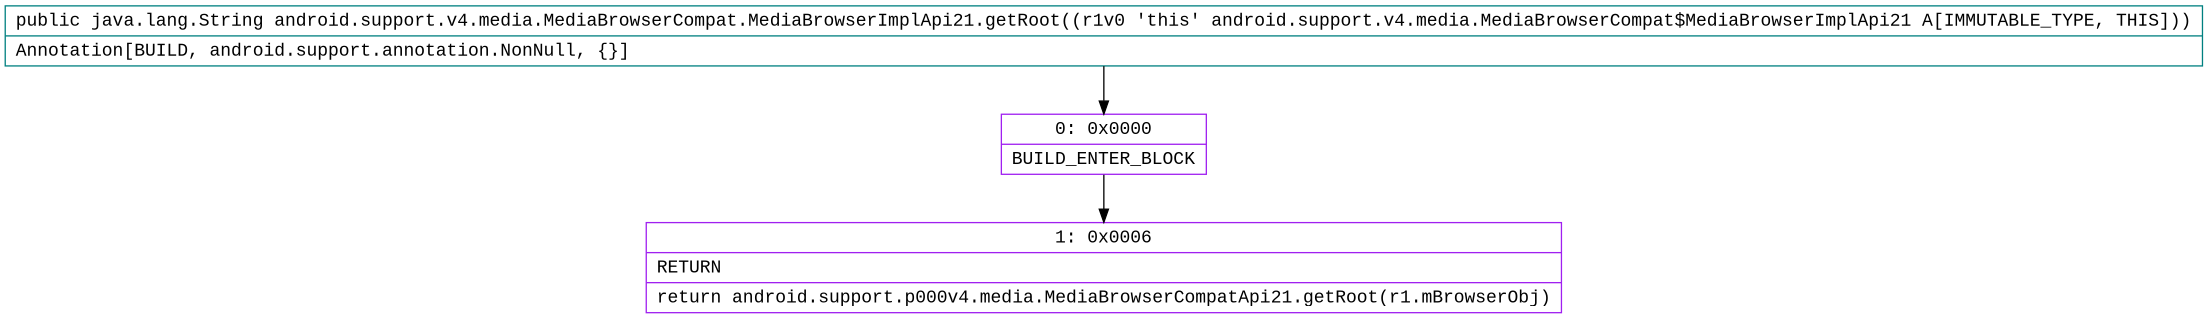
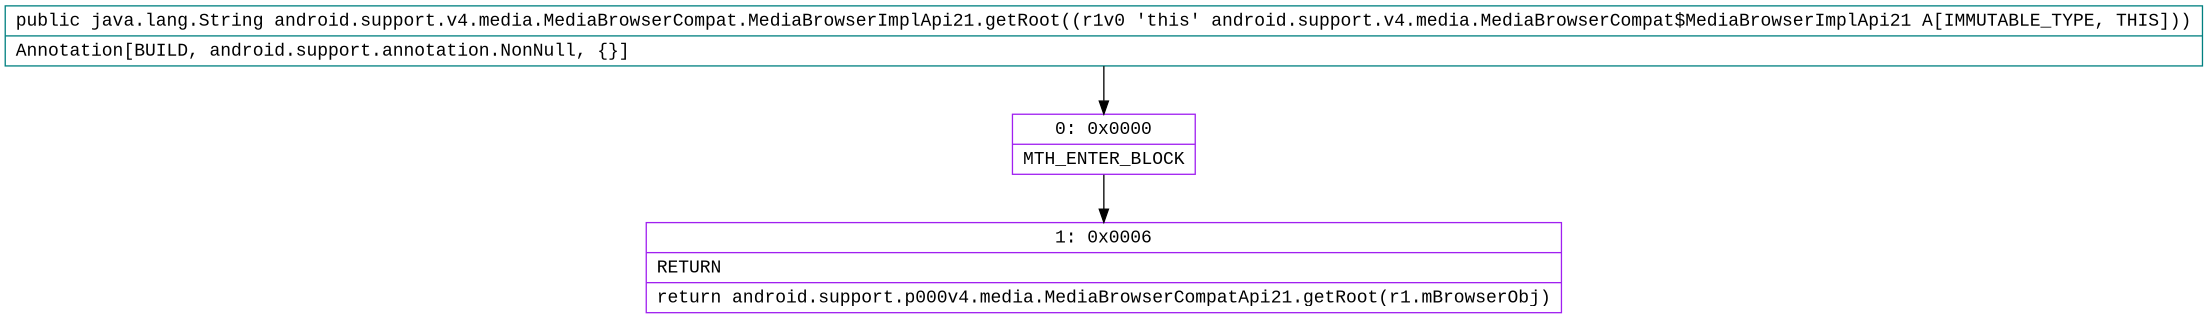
(1104, 159) -> (1104, 159)
